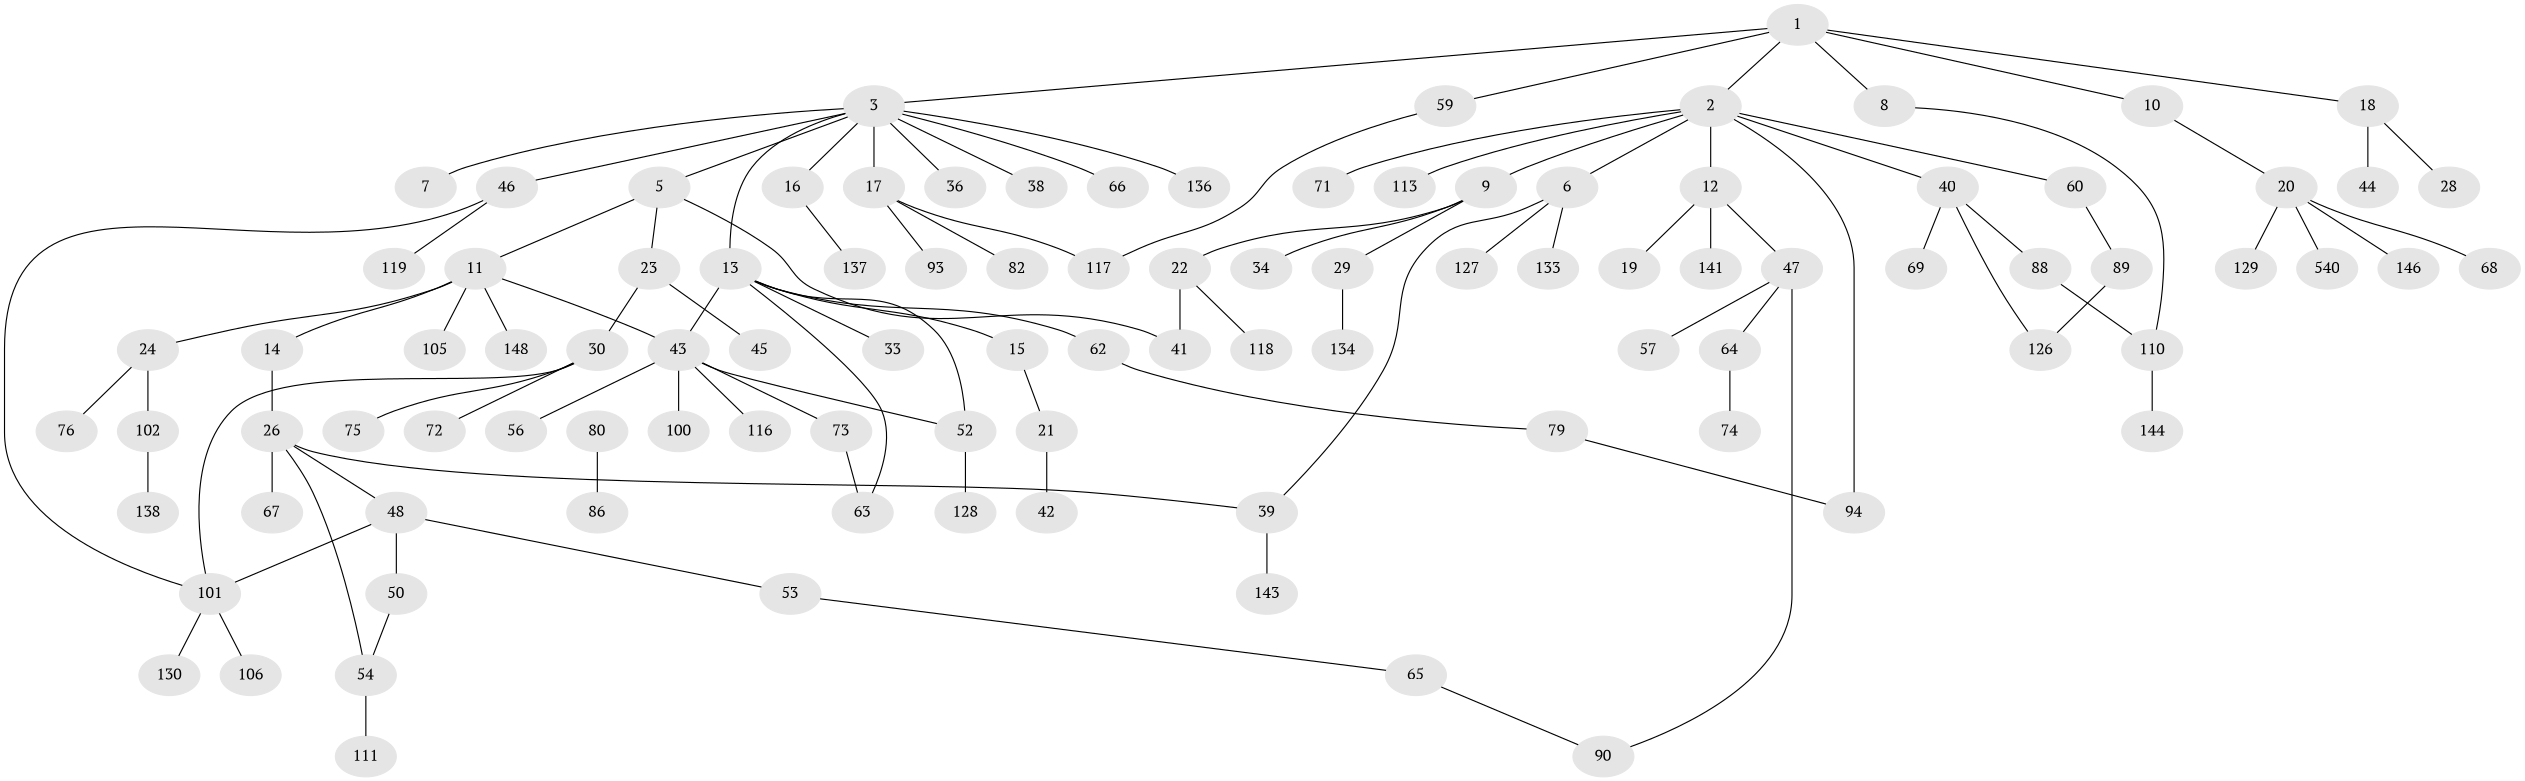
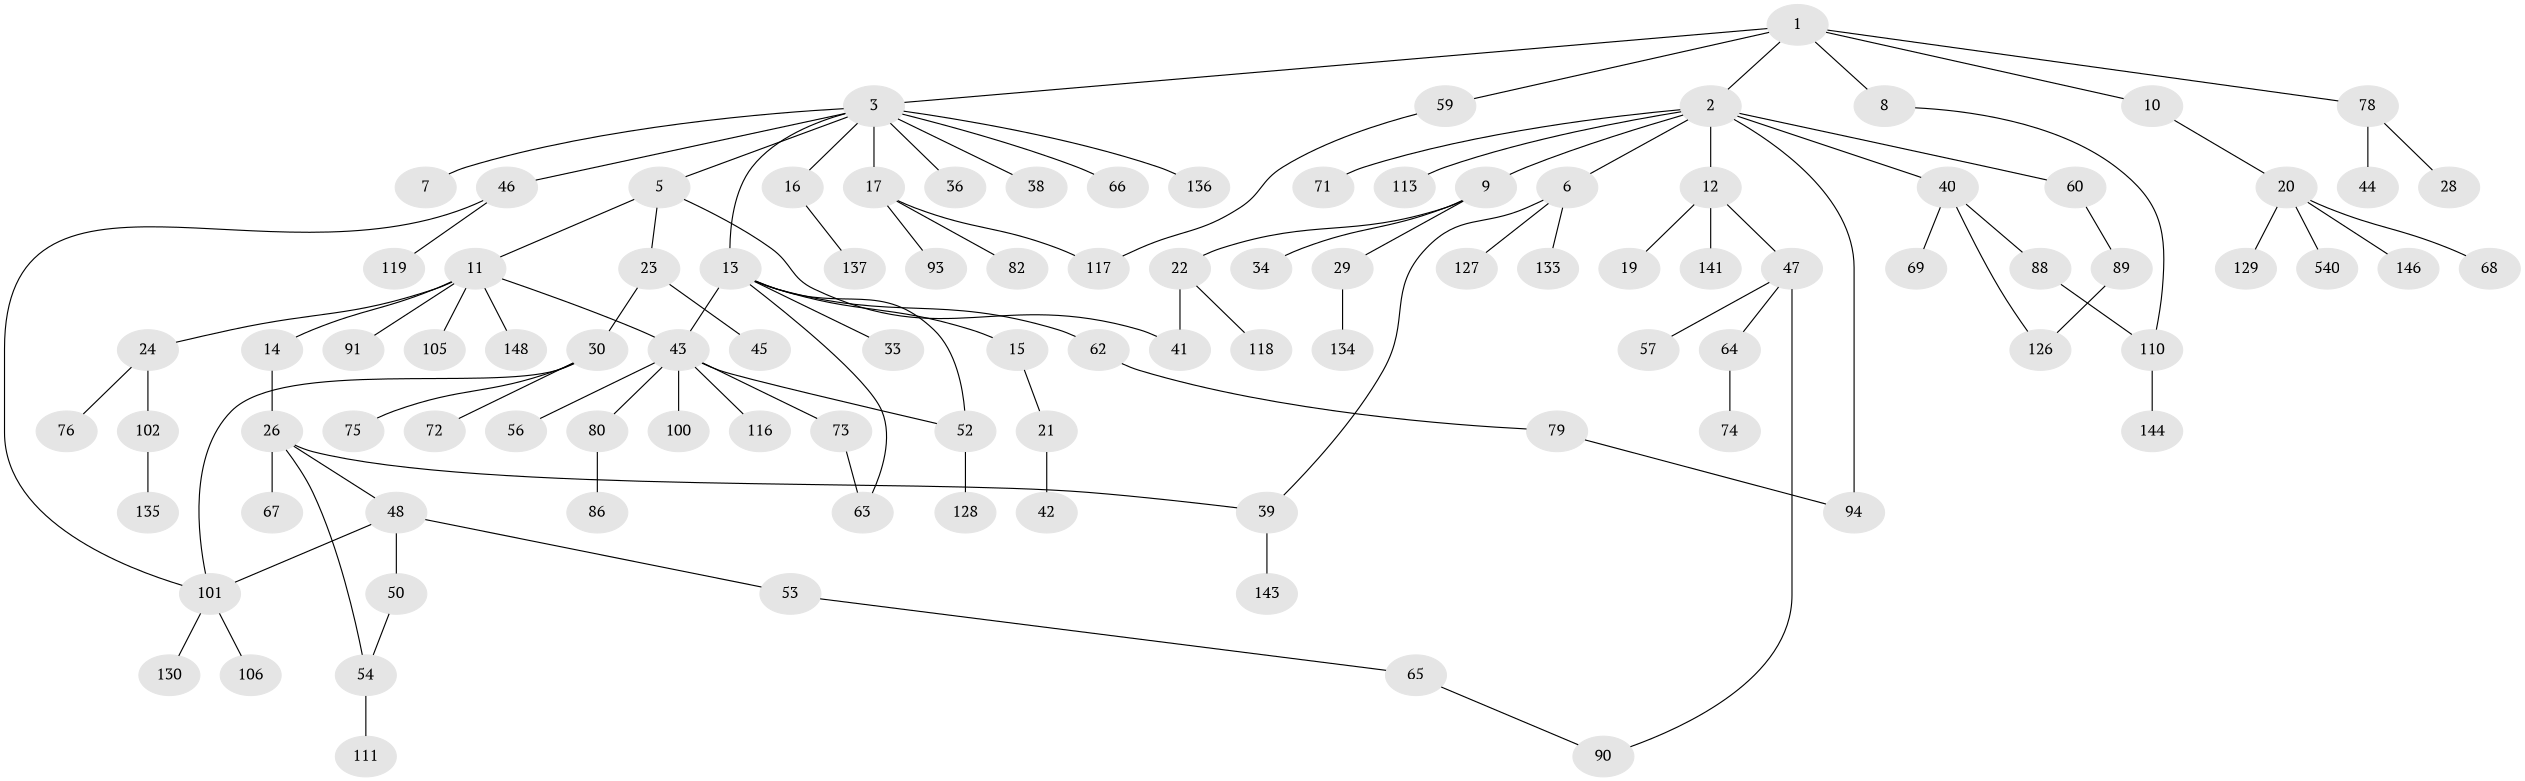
(2368, 106) -> (2368, 106)
none -> (353, 350)
none -> (638, 391)
(148, 513) -> (148, 513)
